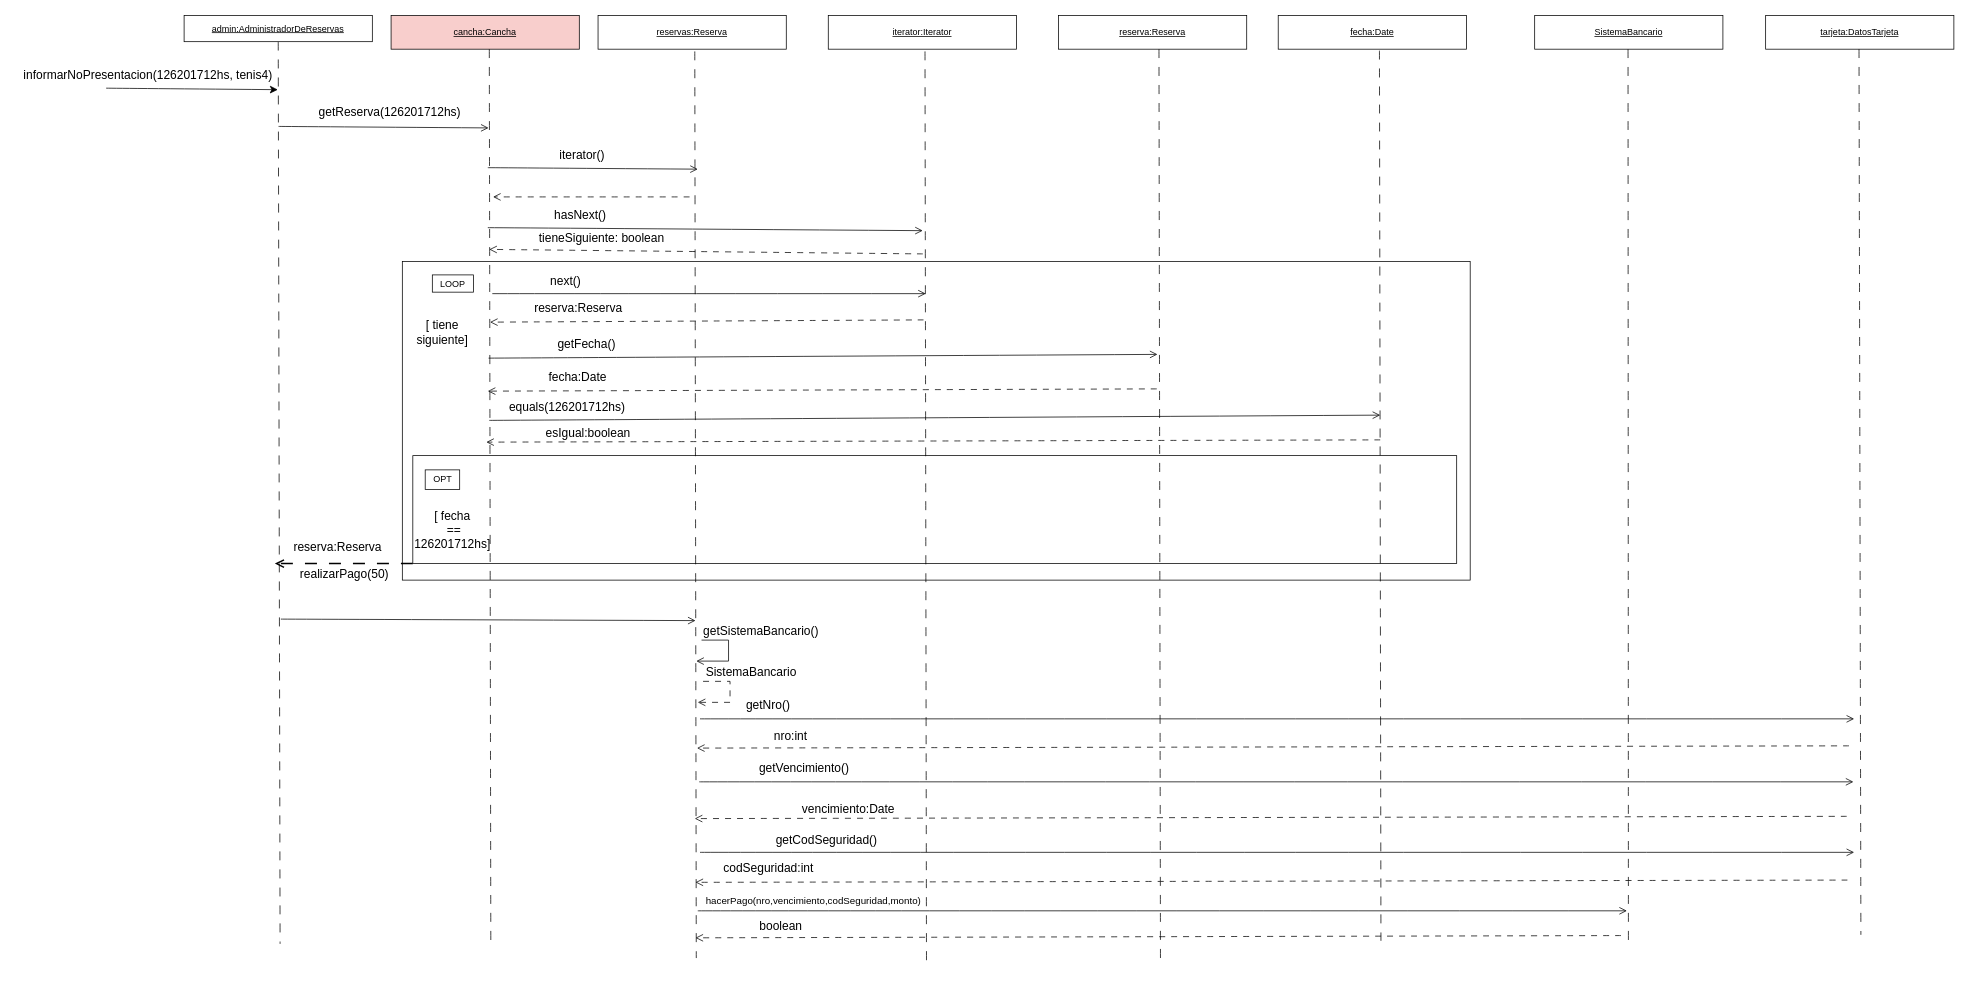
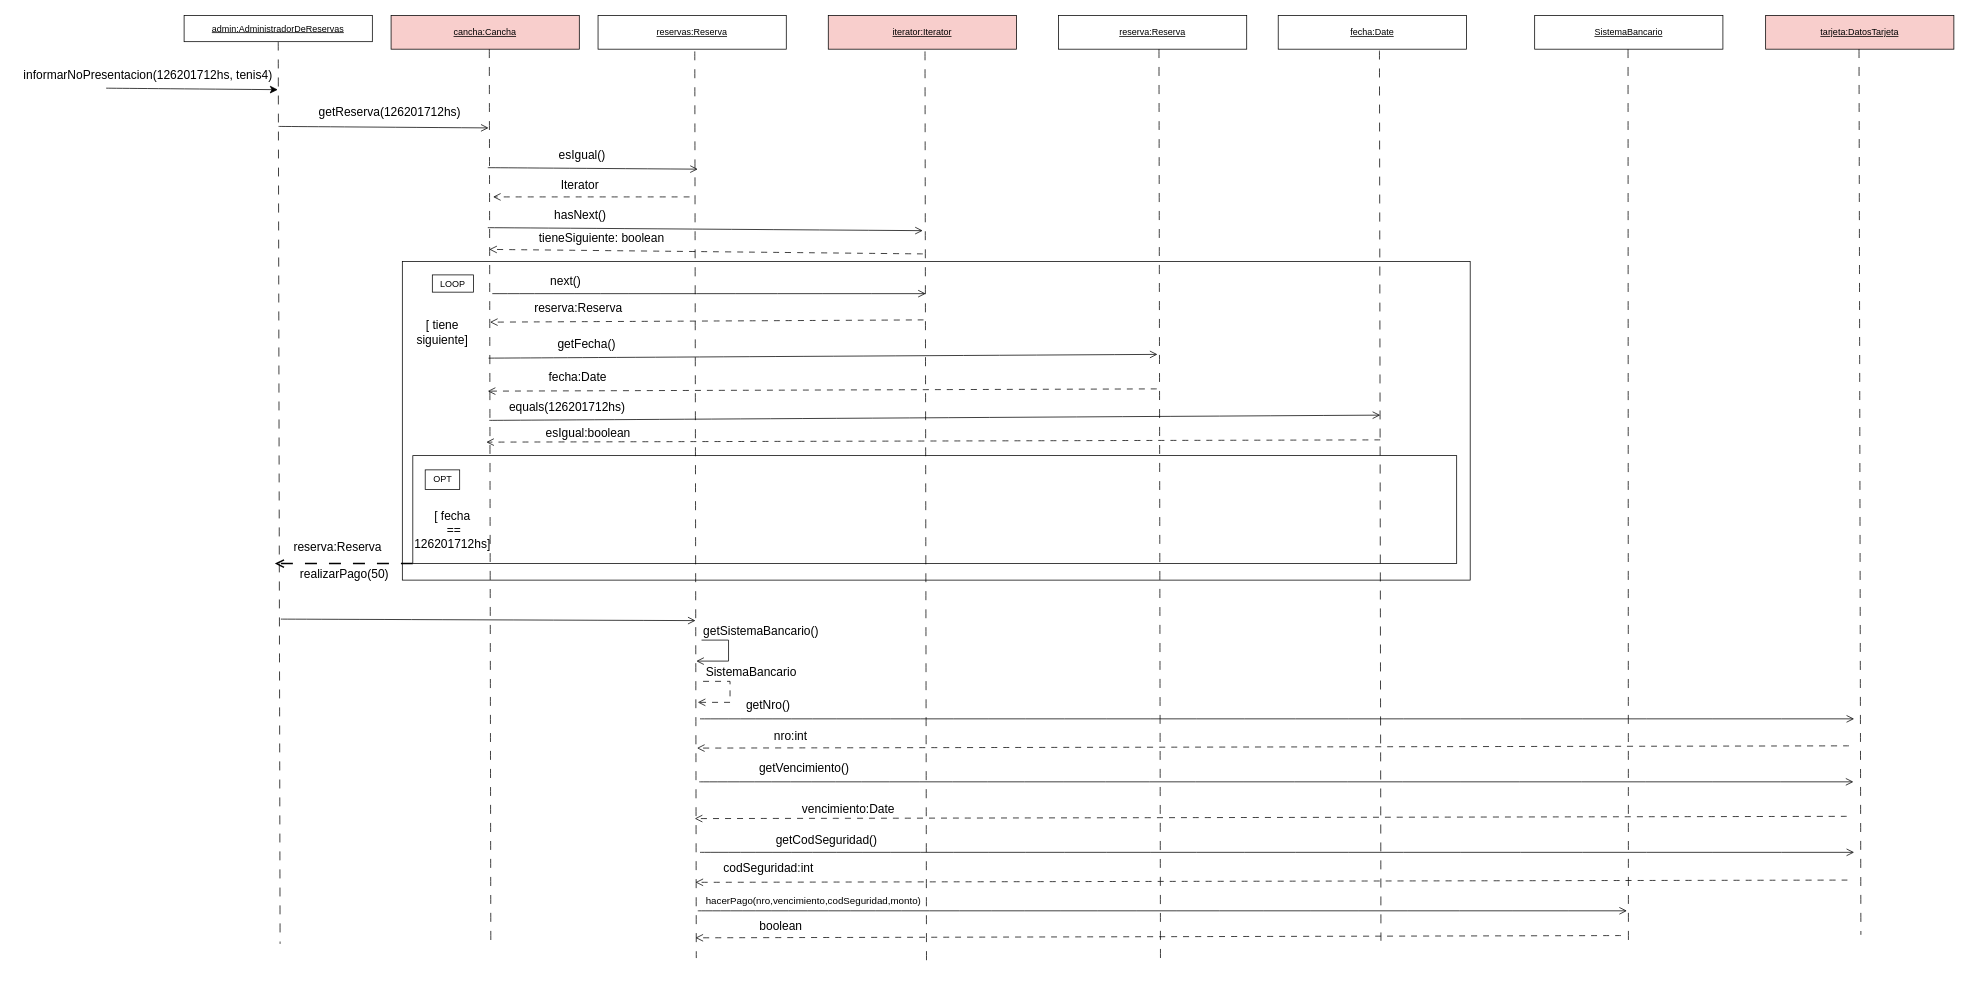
(923, 32) -> (923, 32)
(1860, 32) -> (1860, 32)
(582, 155) -> (582, 155)
none -> (580, 185)
